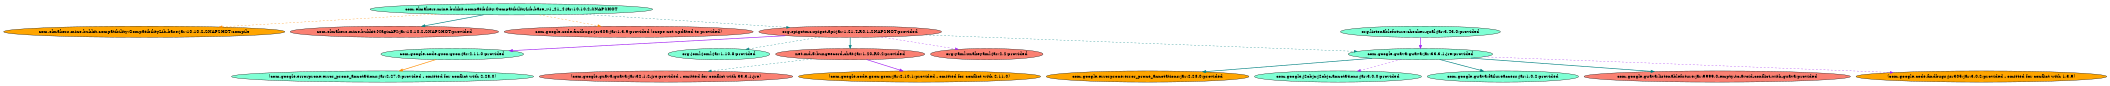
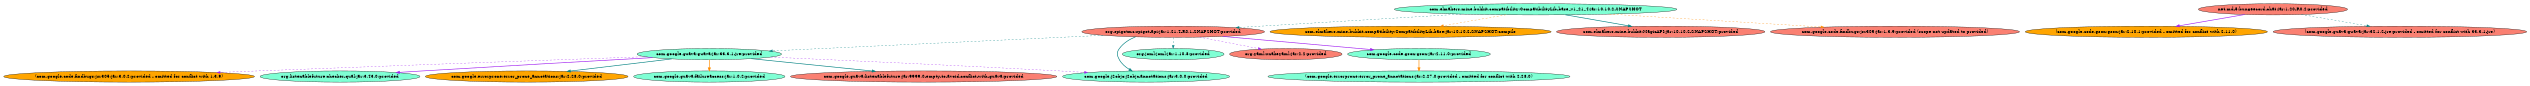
(850, 41) -> (1118, 51)
(1420, 41) -> (526, 65)
(1460, 65) -> (709, 64)
